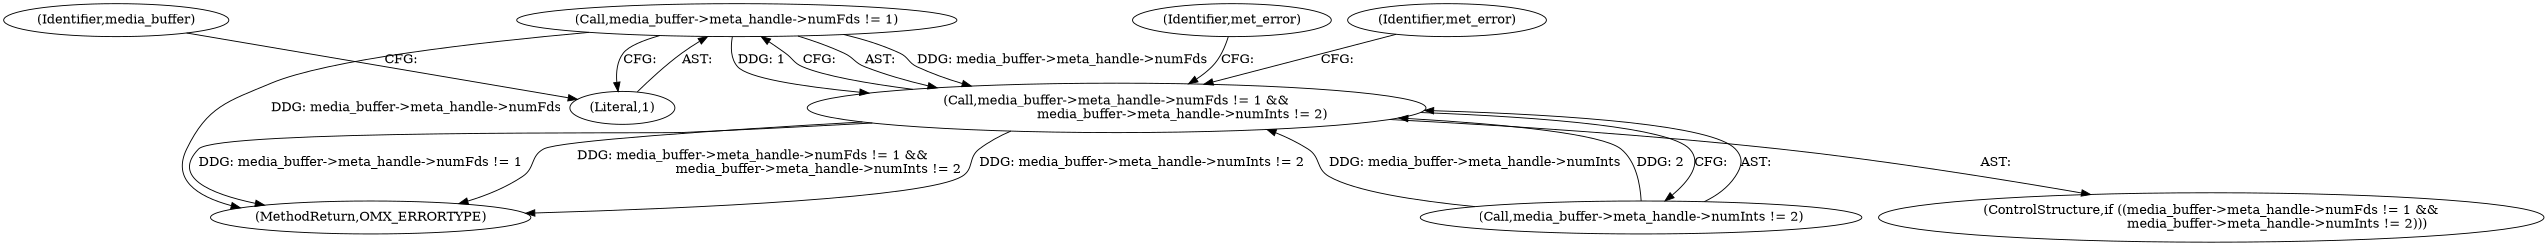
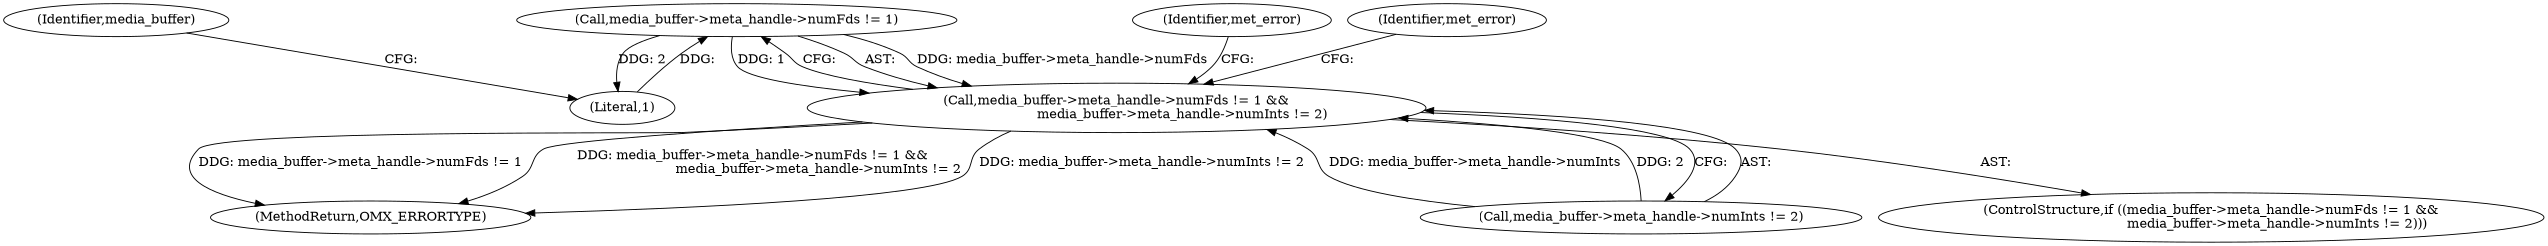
(642, 60) -> (642, 60)
(699, 60) -> (699, 60)
(332, 66) -> none
